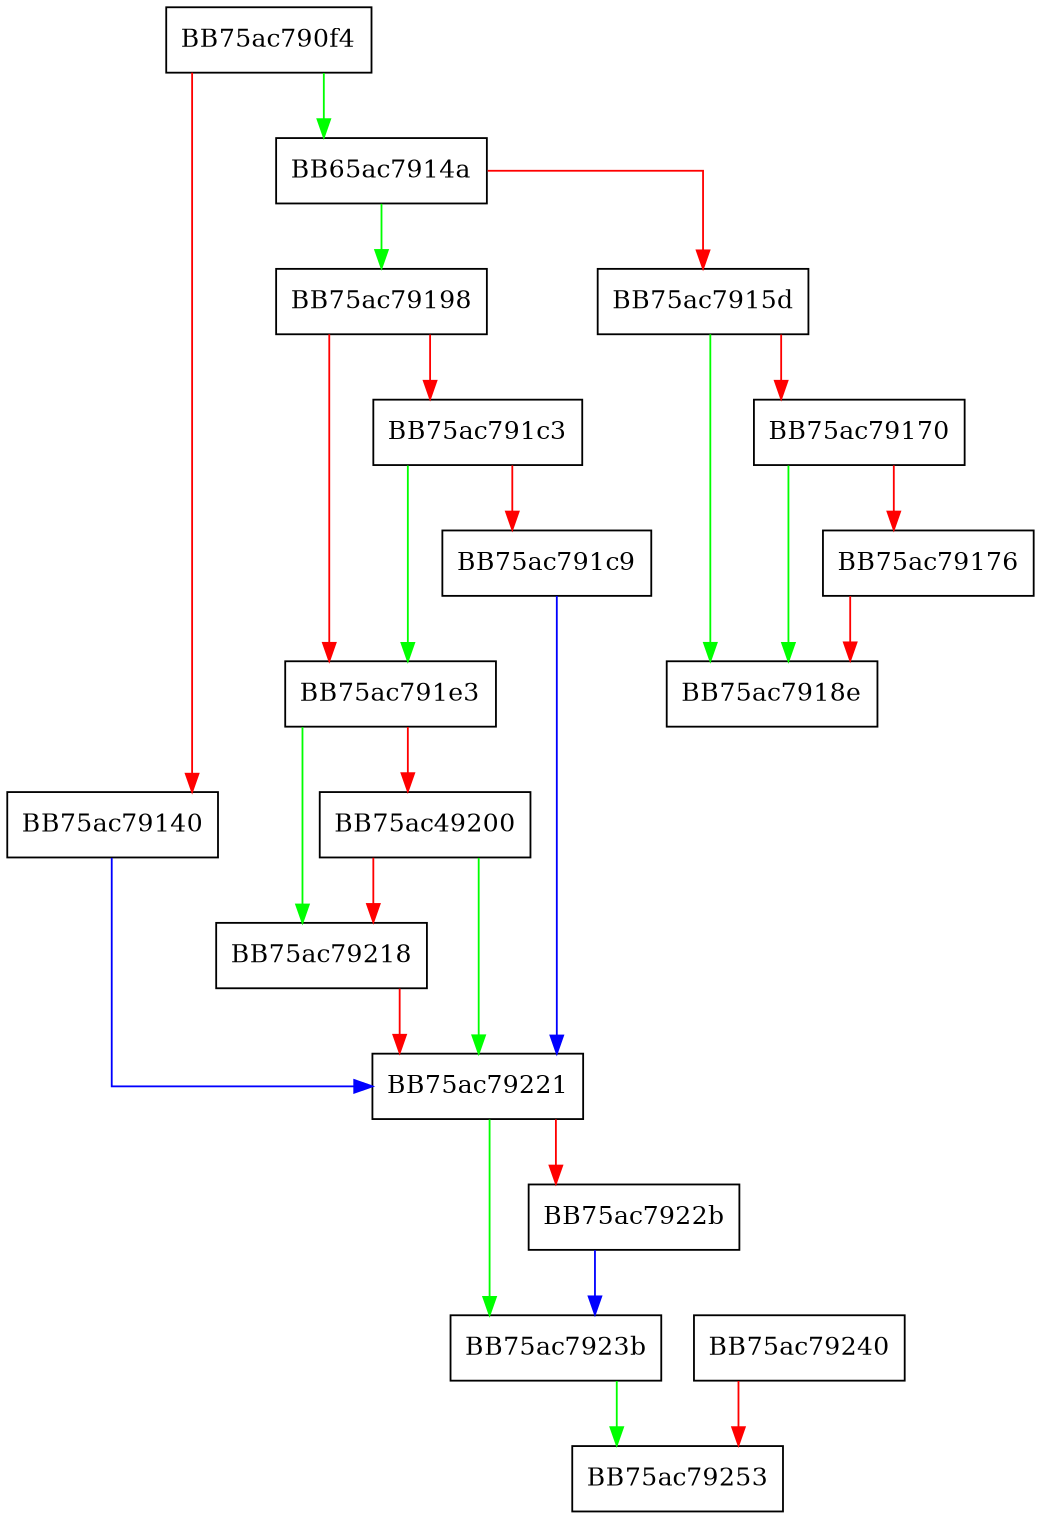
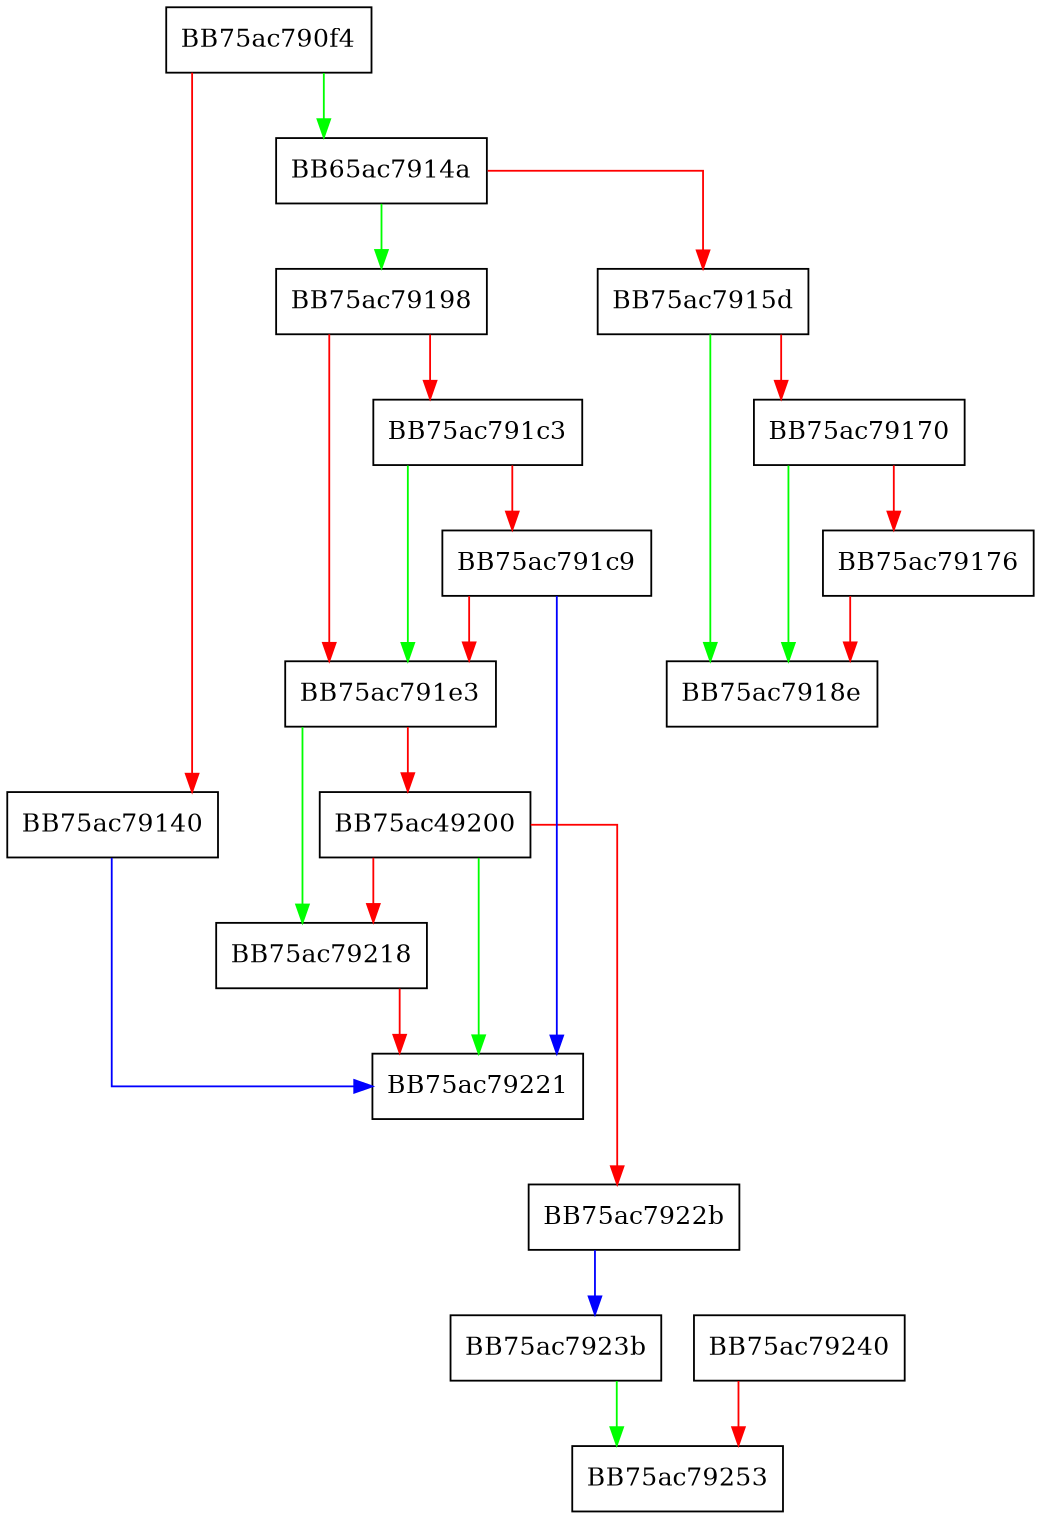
none -> (469, 619)
(556, 1142) -> (617, 952)
(490, 1208) -> none
